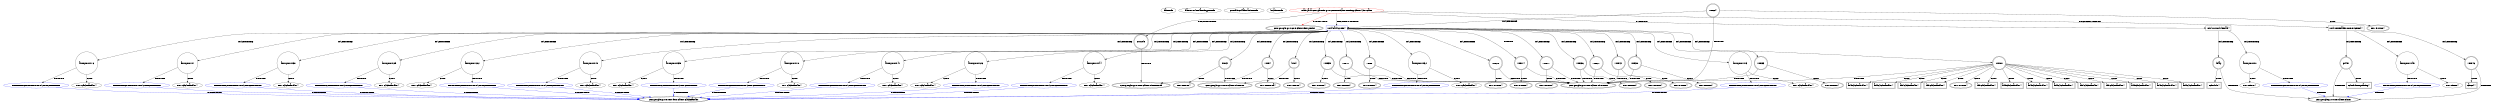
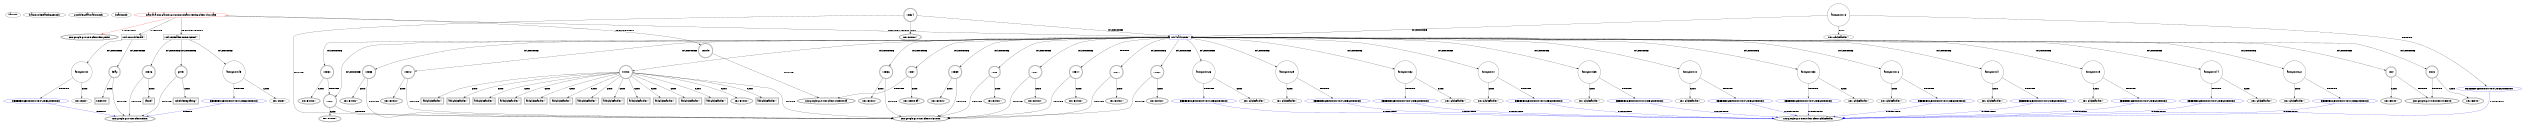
(1633, 32) -> (1510, 26)
(1625, 80) -> (328, 86)
